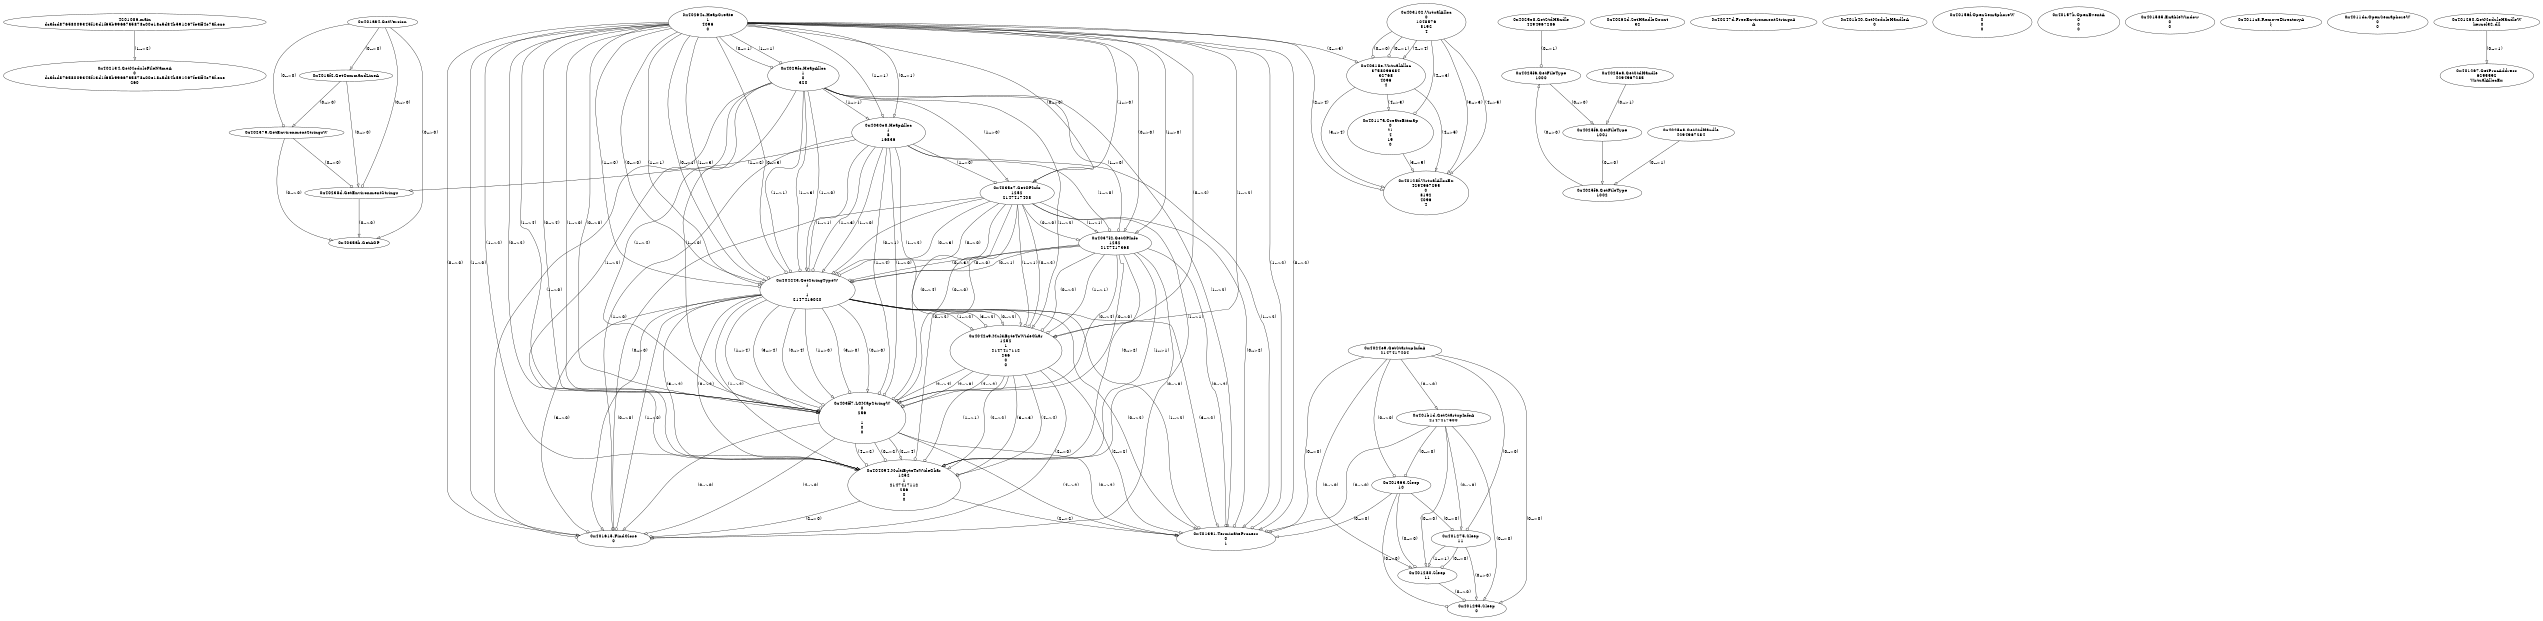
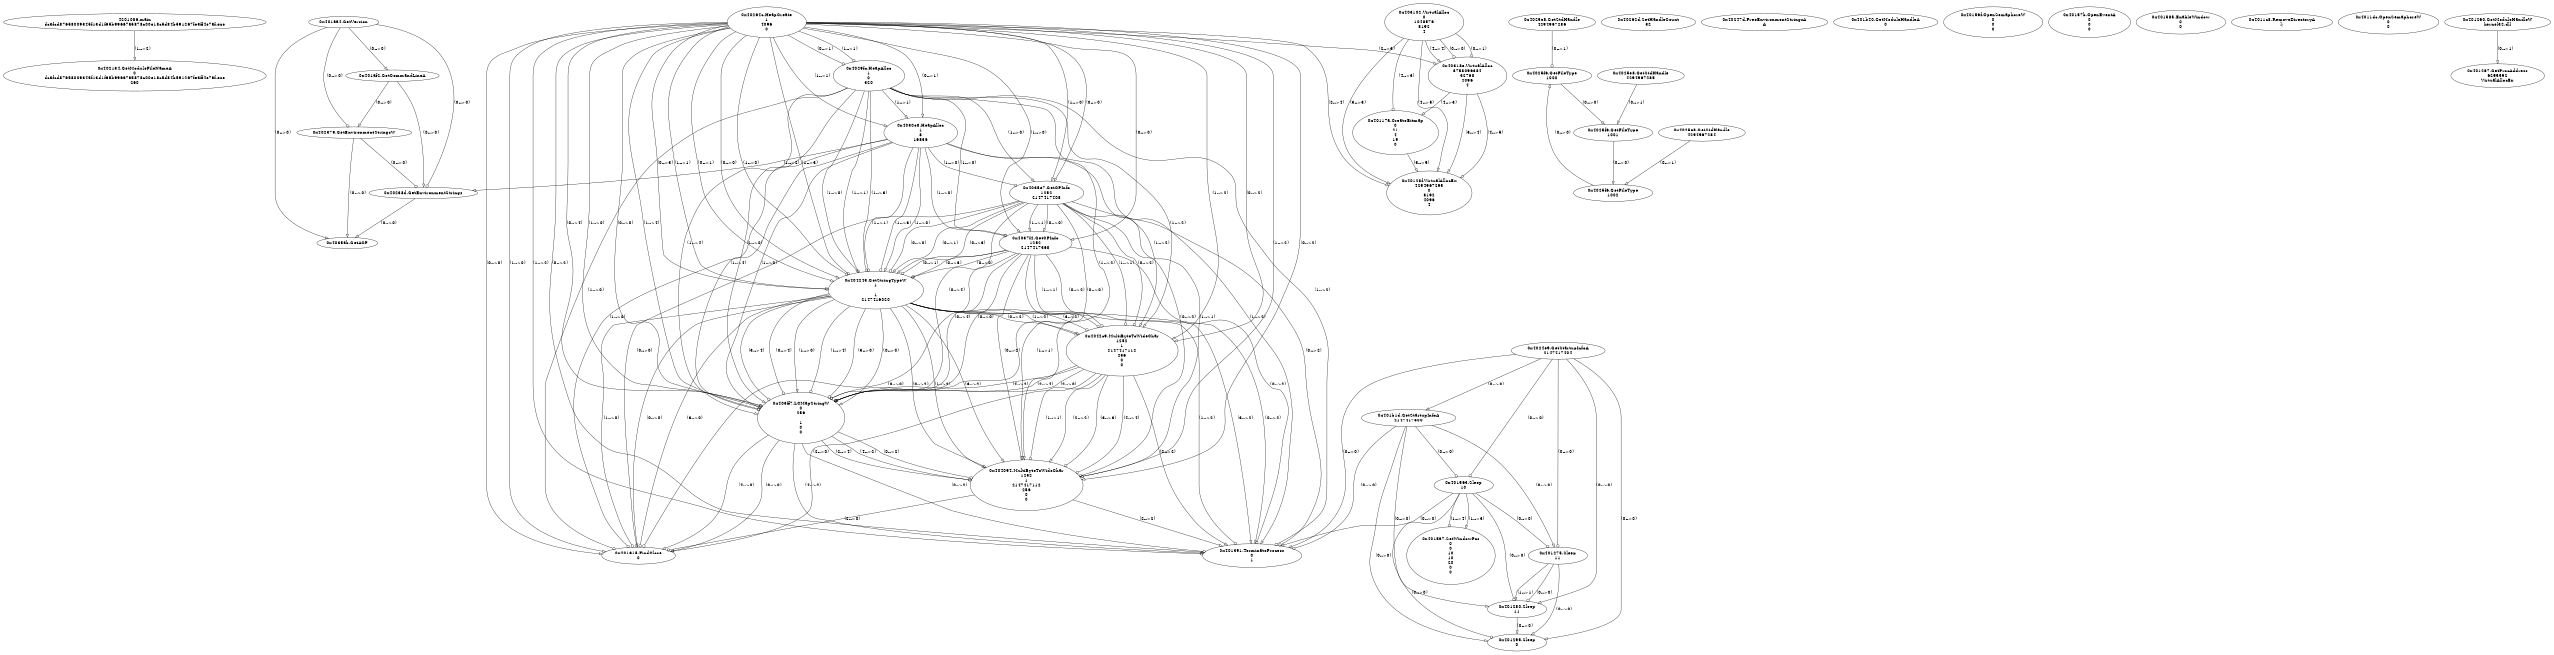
none -> (1451, 556)
(1451, 591) -> (1517, 624)
